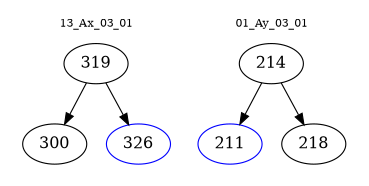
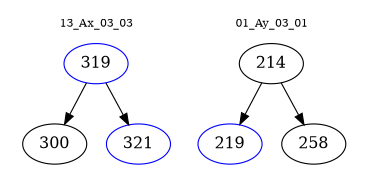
(97, 24) -> (97, 24)
(96, 64) -> (96, 64)
(138, 144) -> (138, 144)
(230, 144) -> (230, 144)
(314, 144) -> (314, 144)
